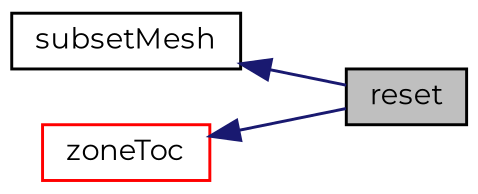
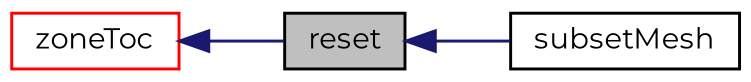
(308, 77) -> (473, 41)
